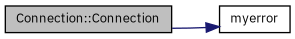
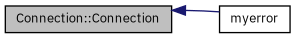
(189, 28) -> (203, 11)
